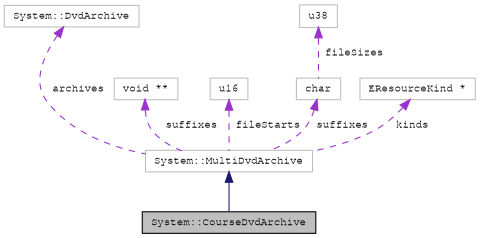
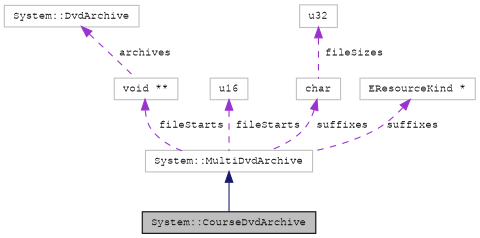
(318, 16) -> (318, 16)
(62, 117) -> (113, 56)
(189, 125) -> (189, 125)
(410, 125) -> (410, 125)
